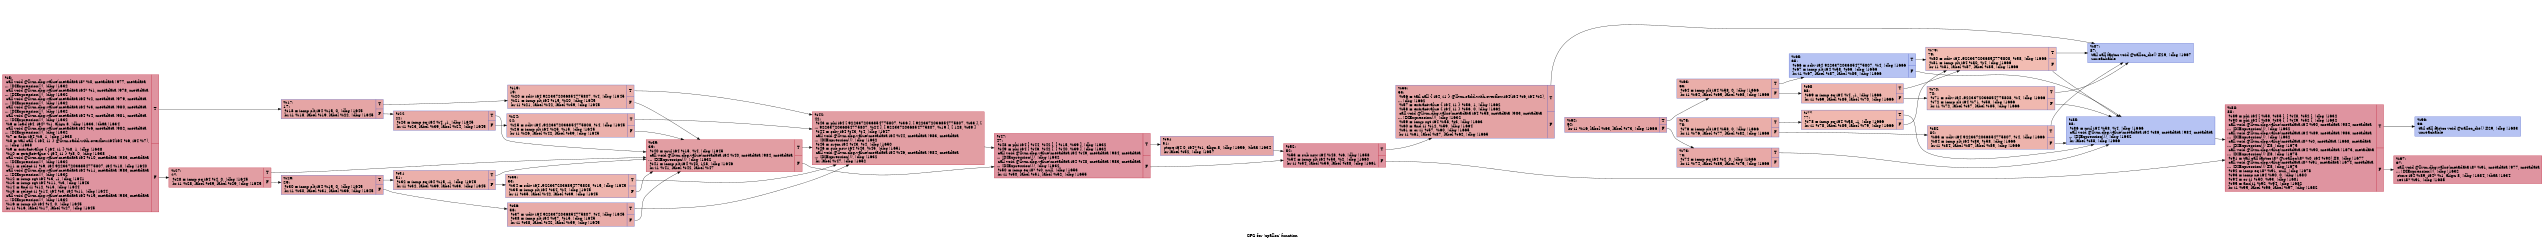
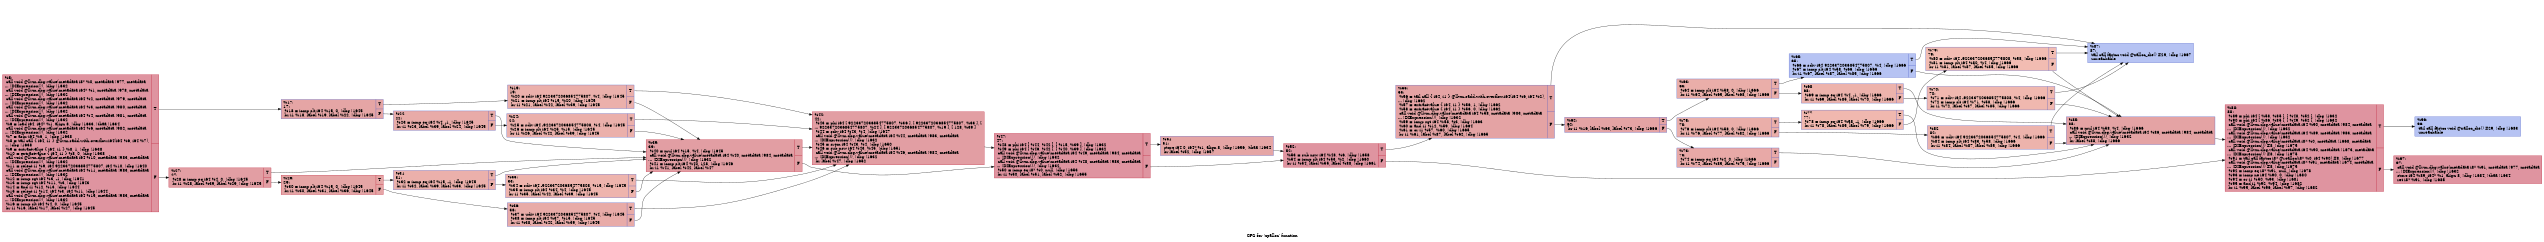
(1919, 60) -> (1995, 39)
(1933, 80) -> (1977, 121)
none -> (1558, 125)
(2141, 131) -> (2141, 131)
(332, 185) -> (332, 185)
